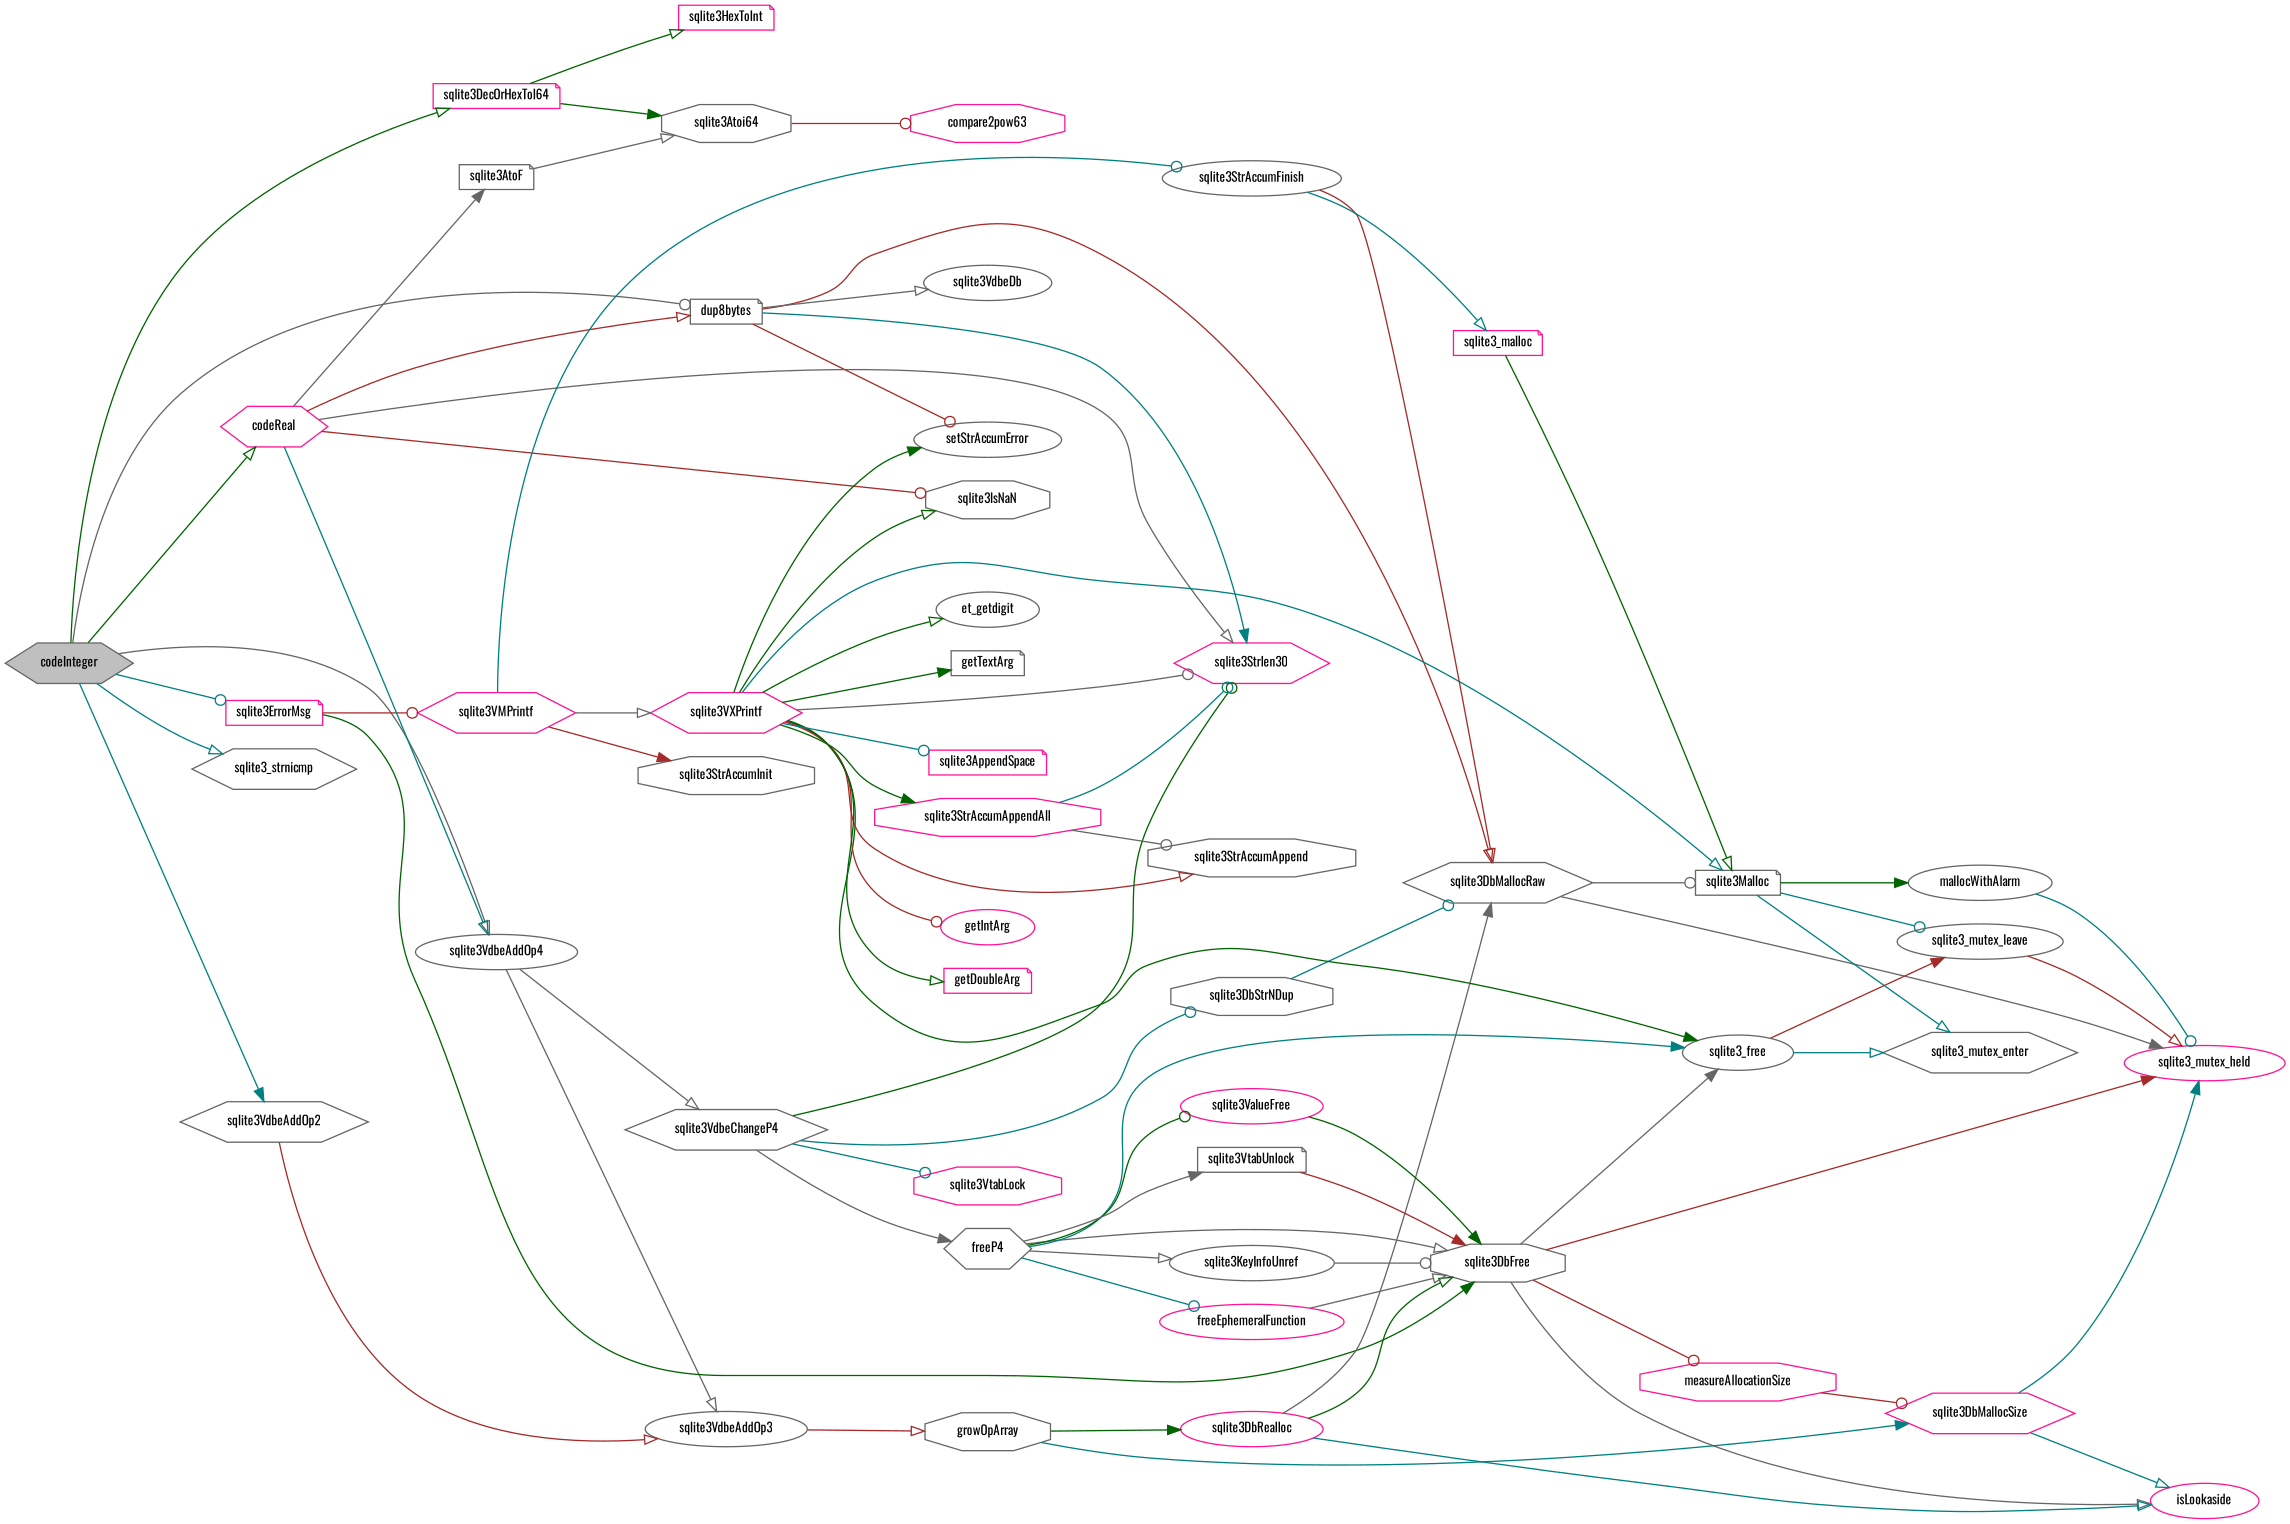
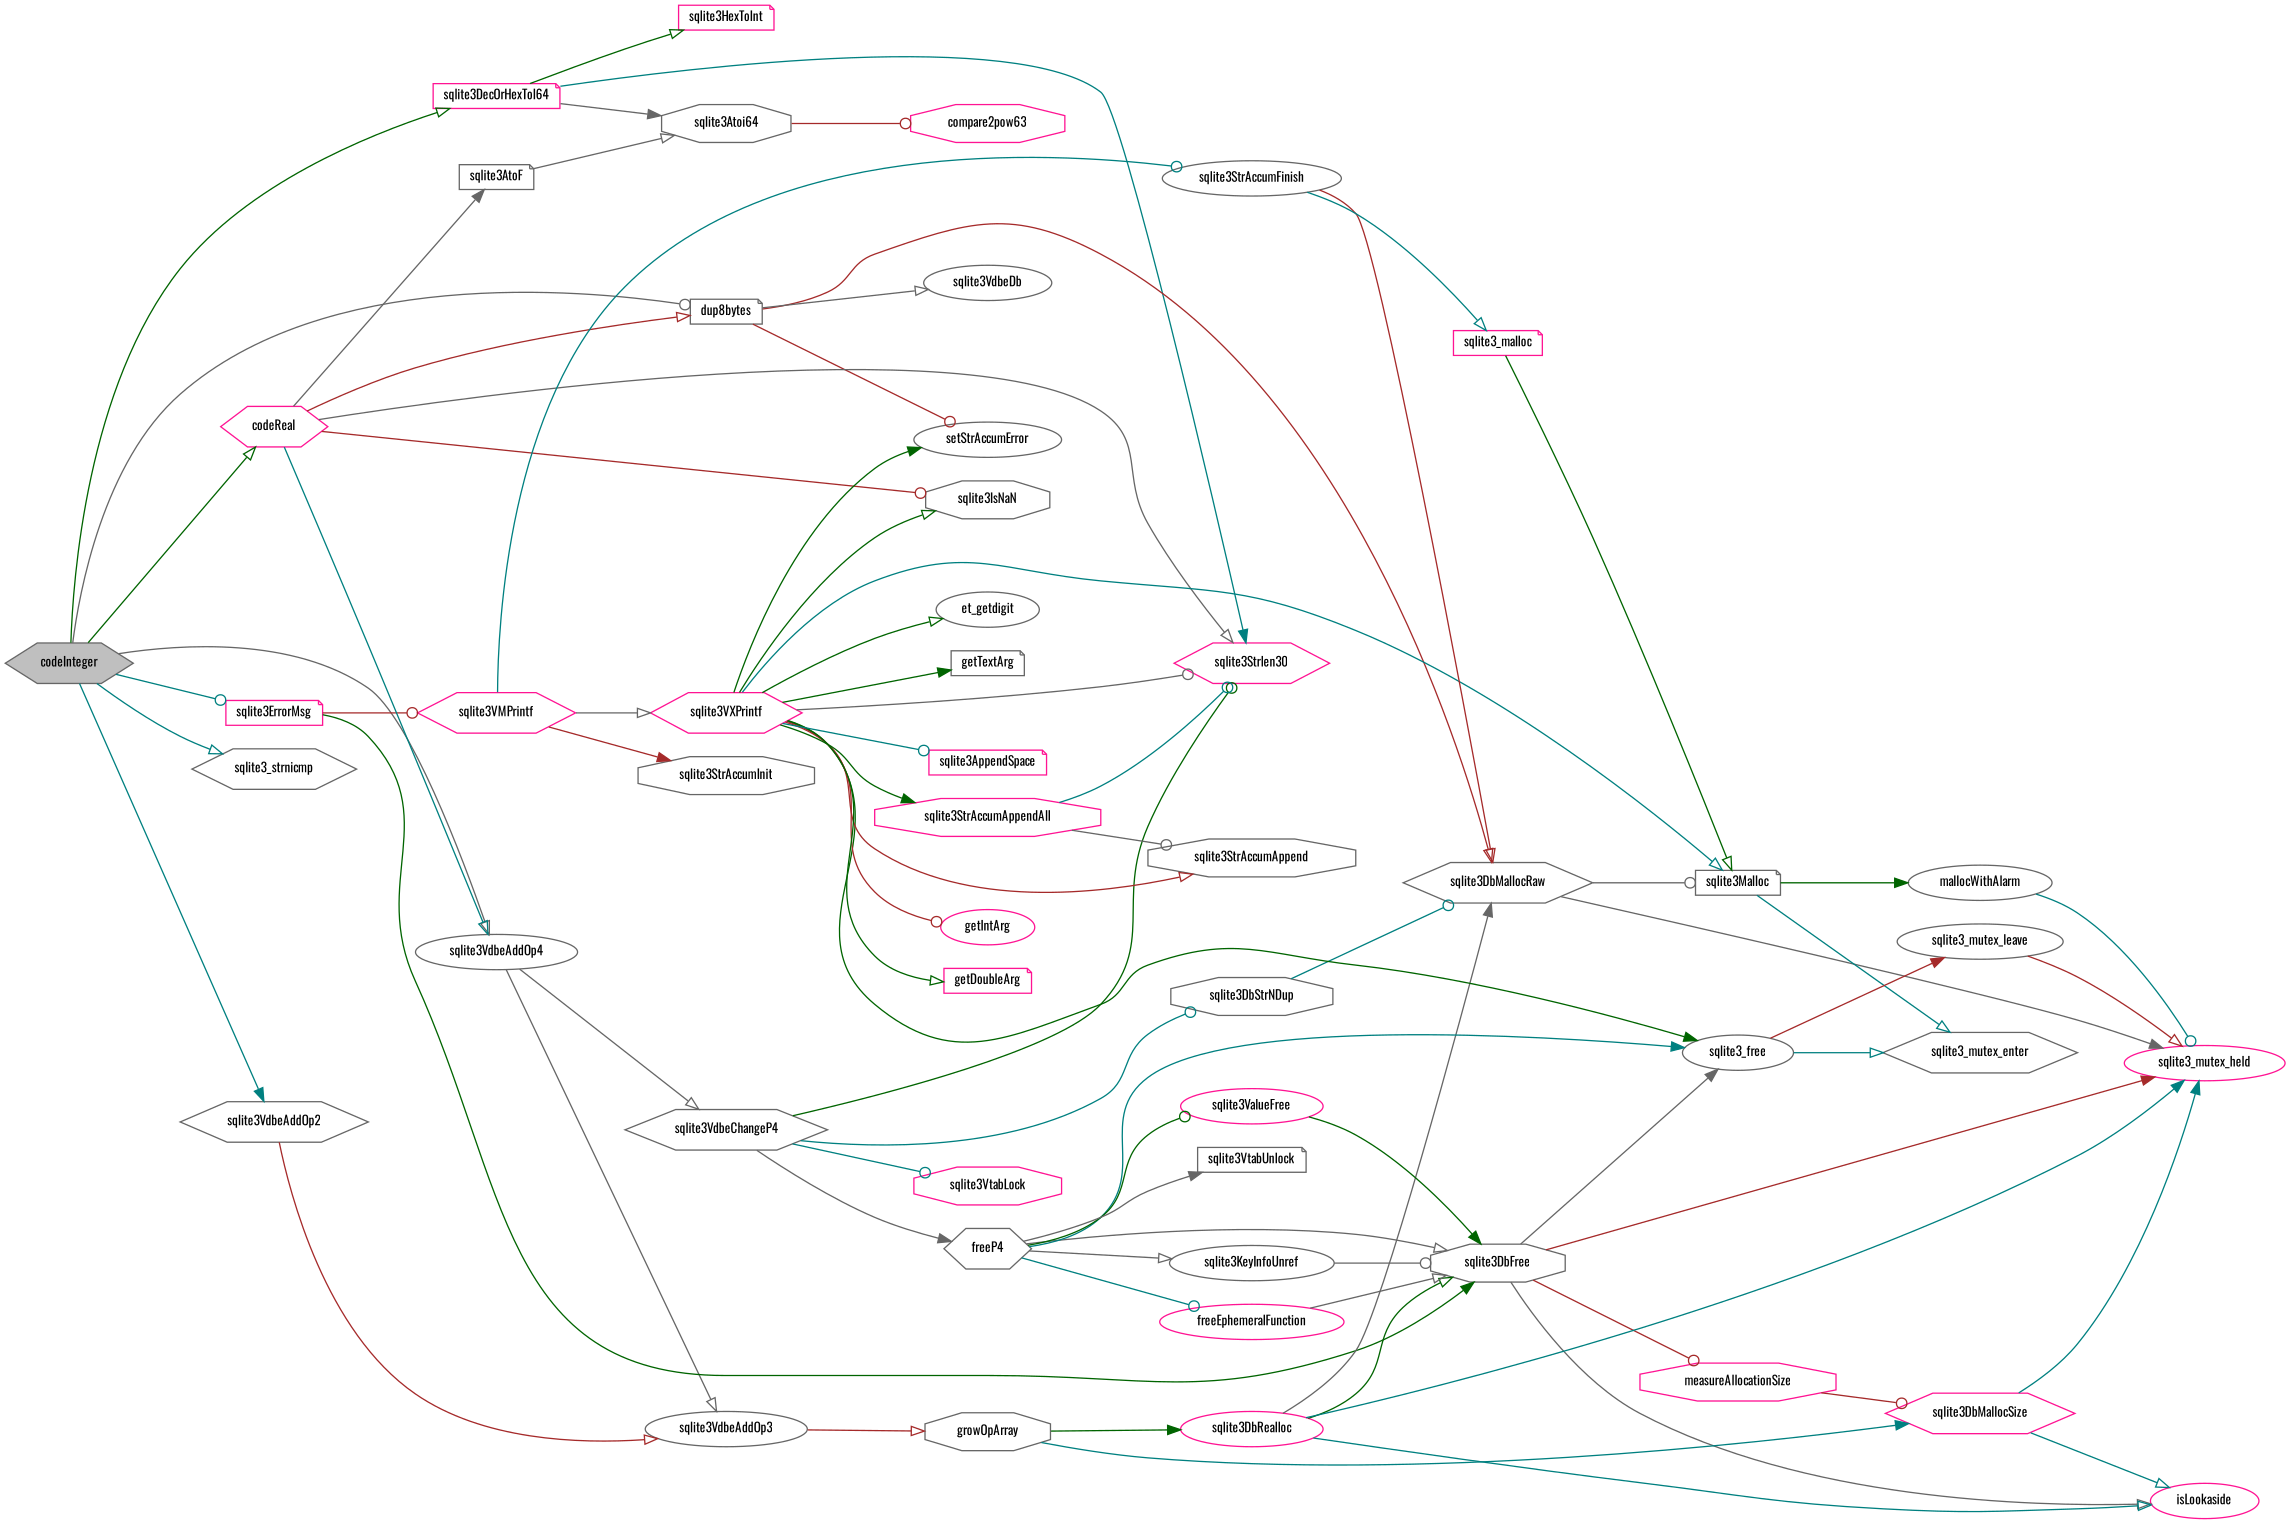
(604, 109) -> (604, 109)
(1083, 359) -> (1103, 97)
(1847, 909) -> none
(1379, 1201) -> none
none -> (1755, 1290)
